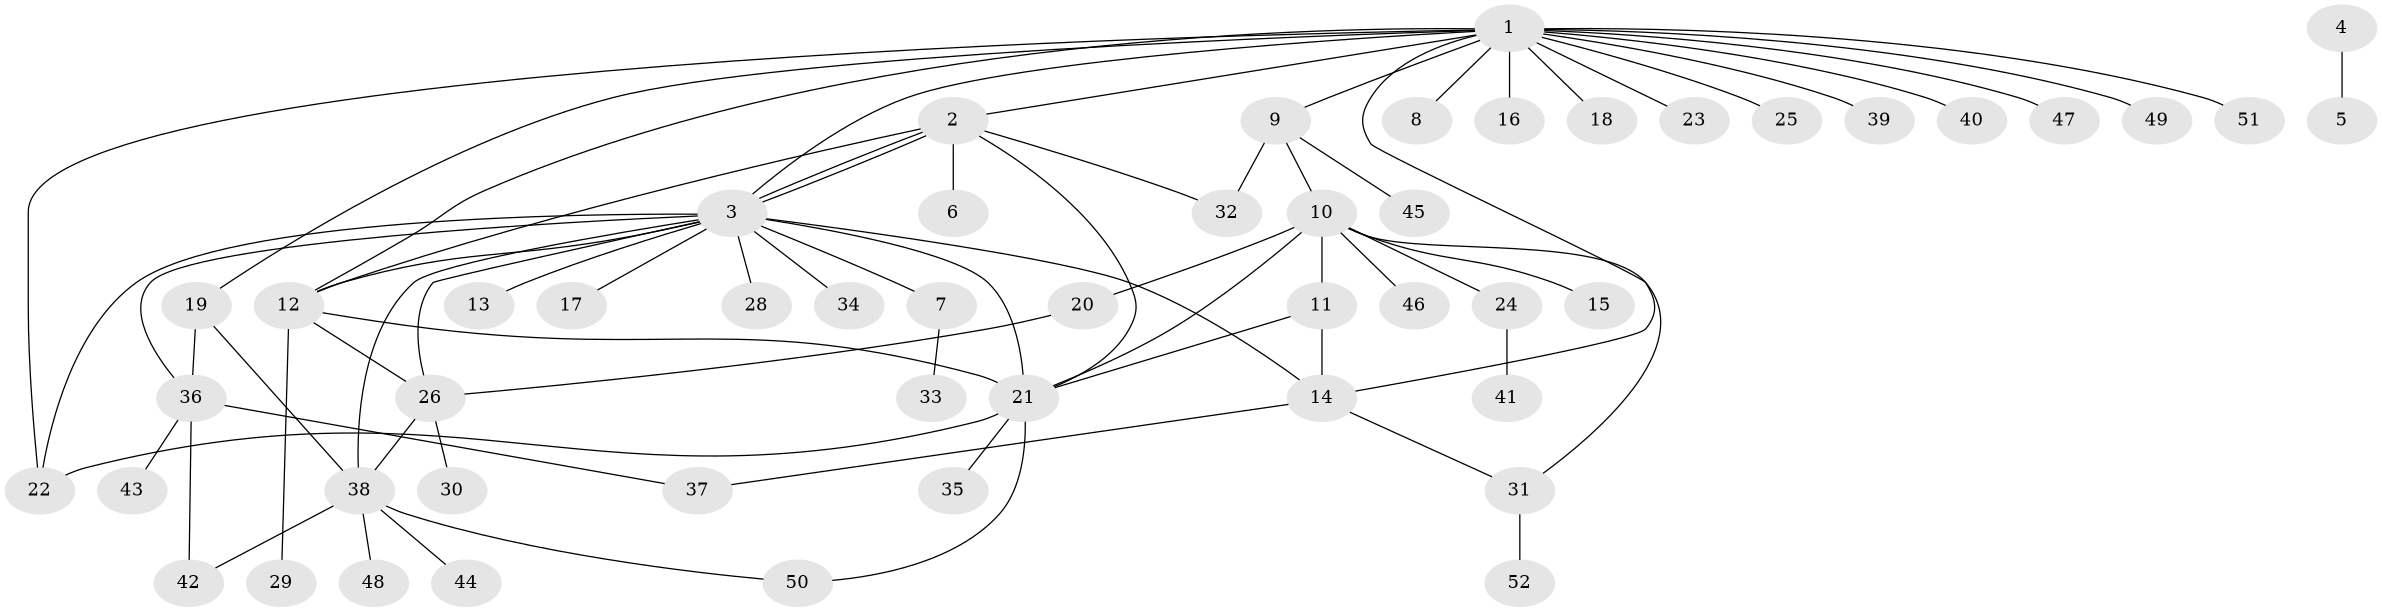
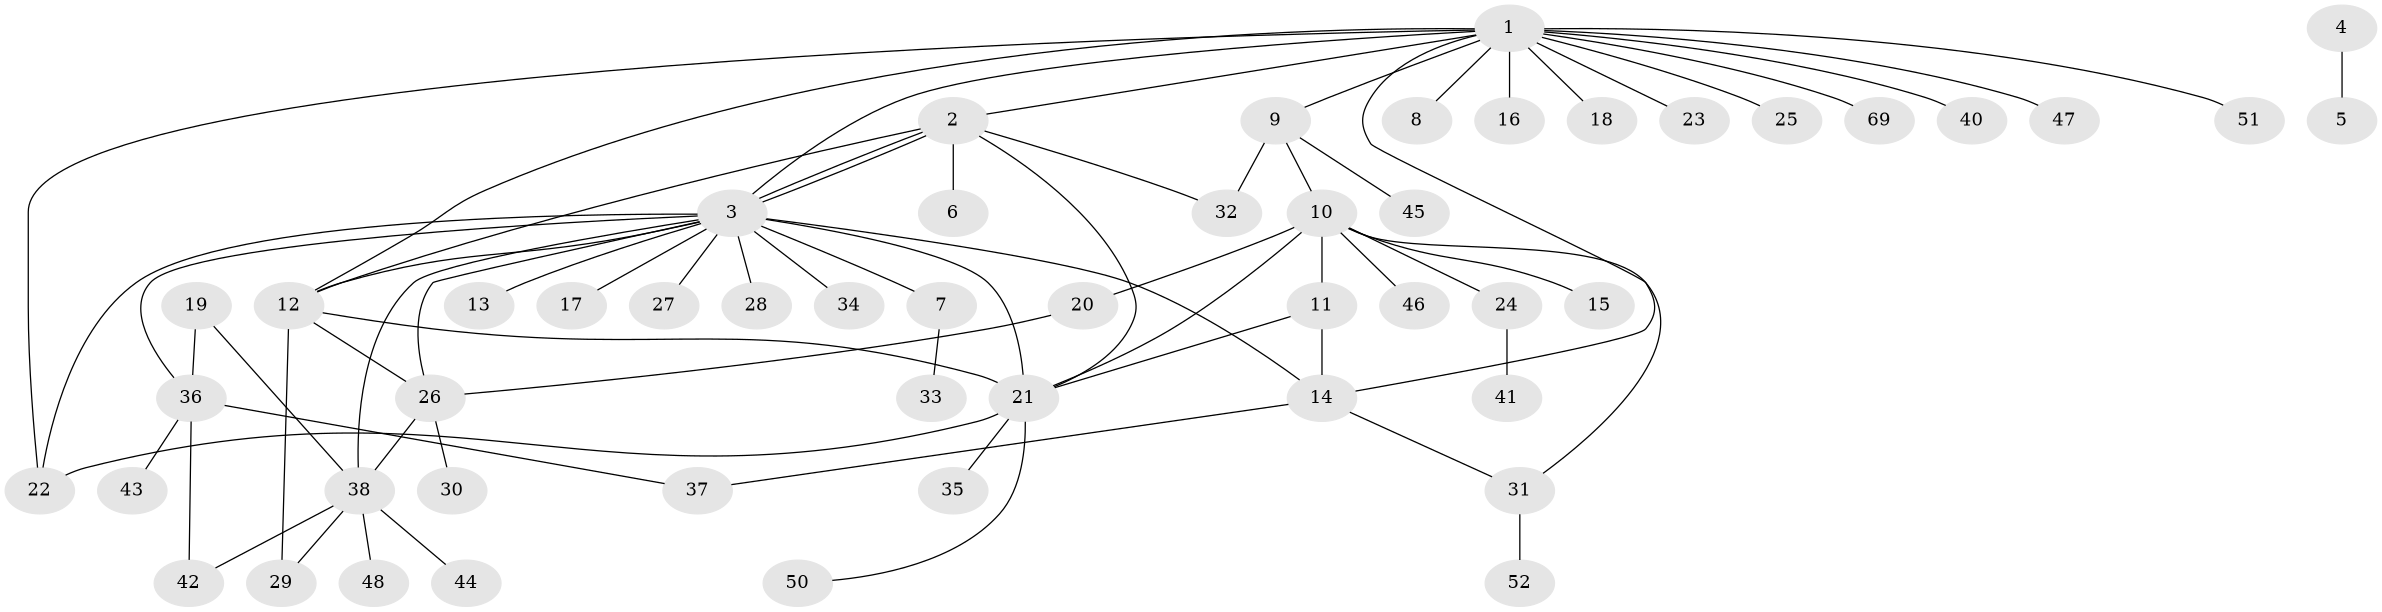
(824, 67) -> none
(1880, 121) -> (1880, 121)
(2157, 121) -> none
none -> (664, 306)
(573, 553) -> (321, 537)
